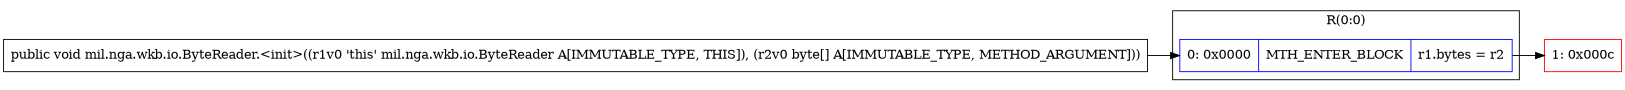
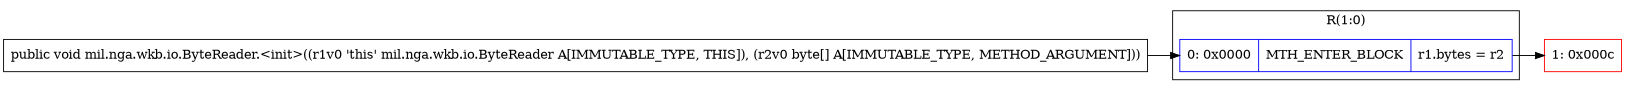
(1346, 21) -> (1346, 21)
